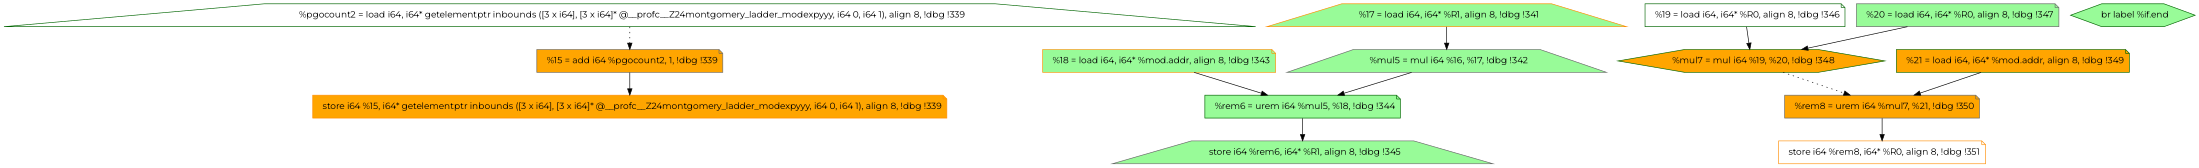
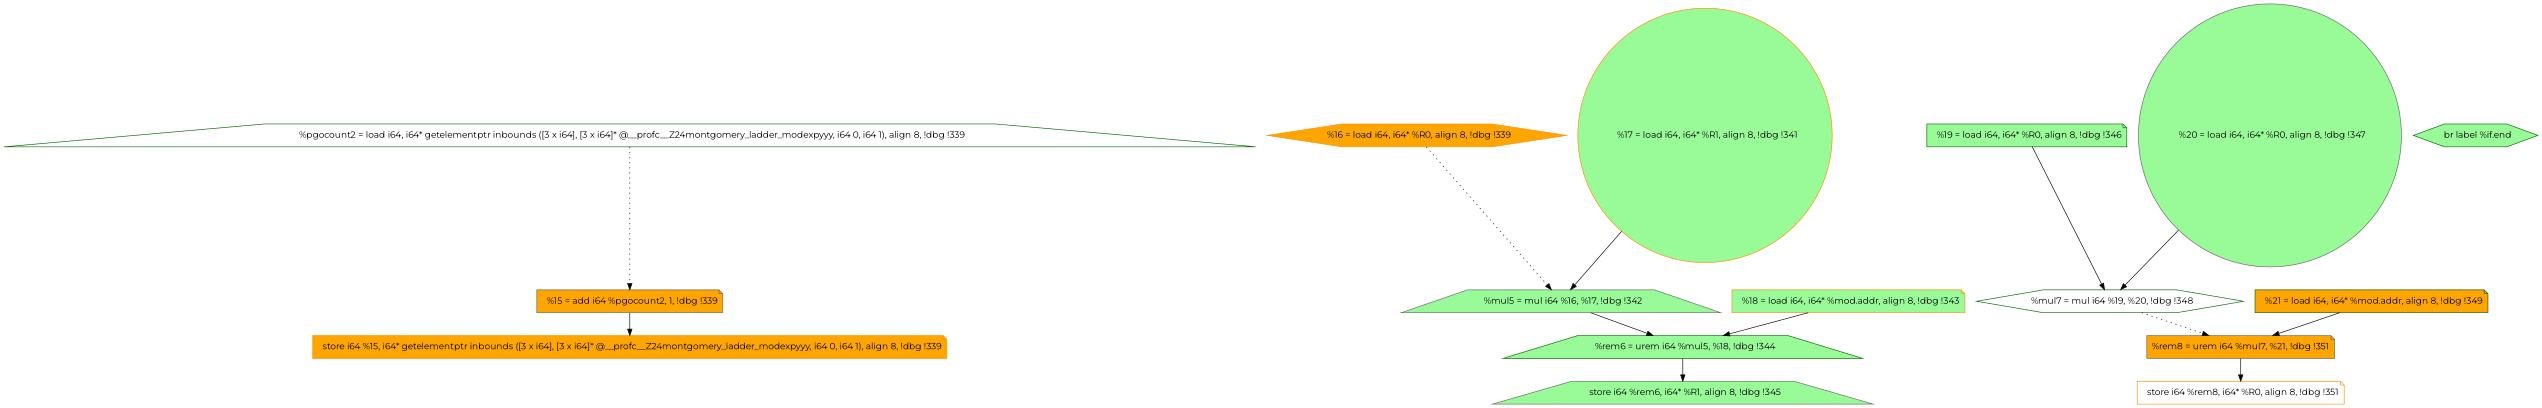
(1447, 15) -> (1705, 135)
(1745, 15) -> (2027, 135)
(1958, 15) -> (2270, 135)
(1751, 61) -> (2110, 301)
(1303, 107) -> (1683, 347)
(1882, 107) -> (2241, 347)
none -> (1417, 135)
